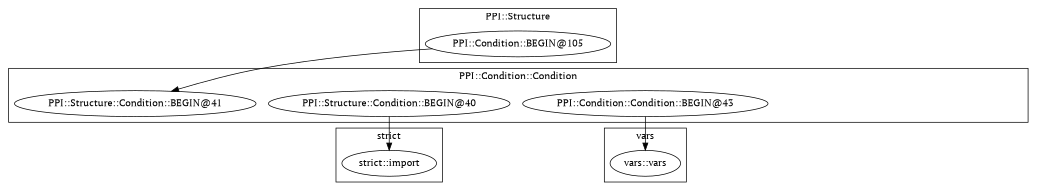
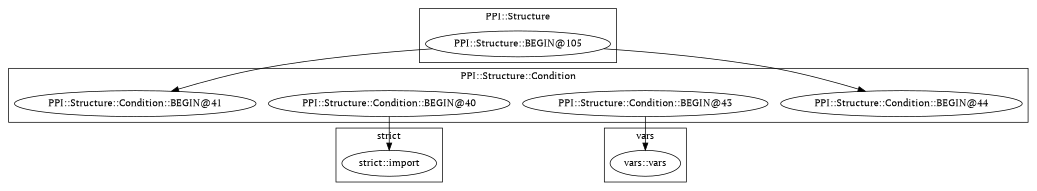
(518, 44) -> (518, 44)
(518, 77) -> (518, 77)
(645, 104) -> (645, 104)
none -> (901, 104)
